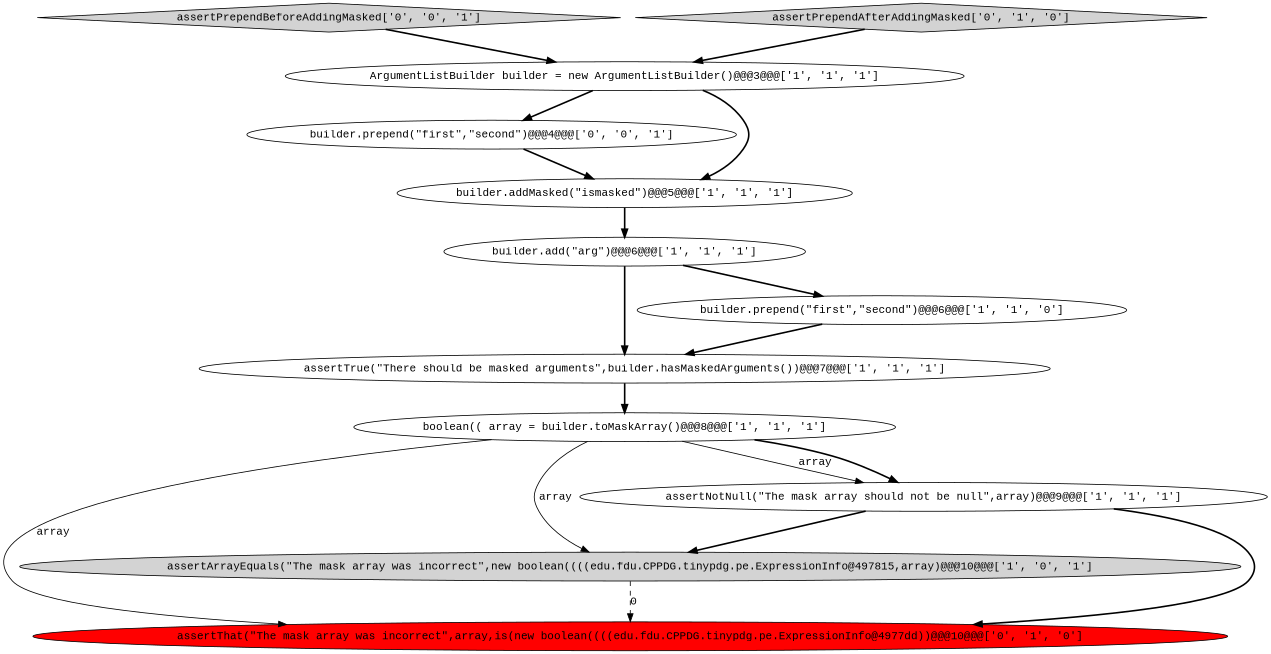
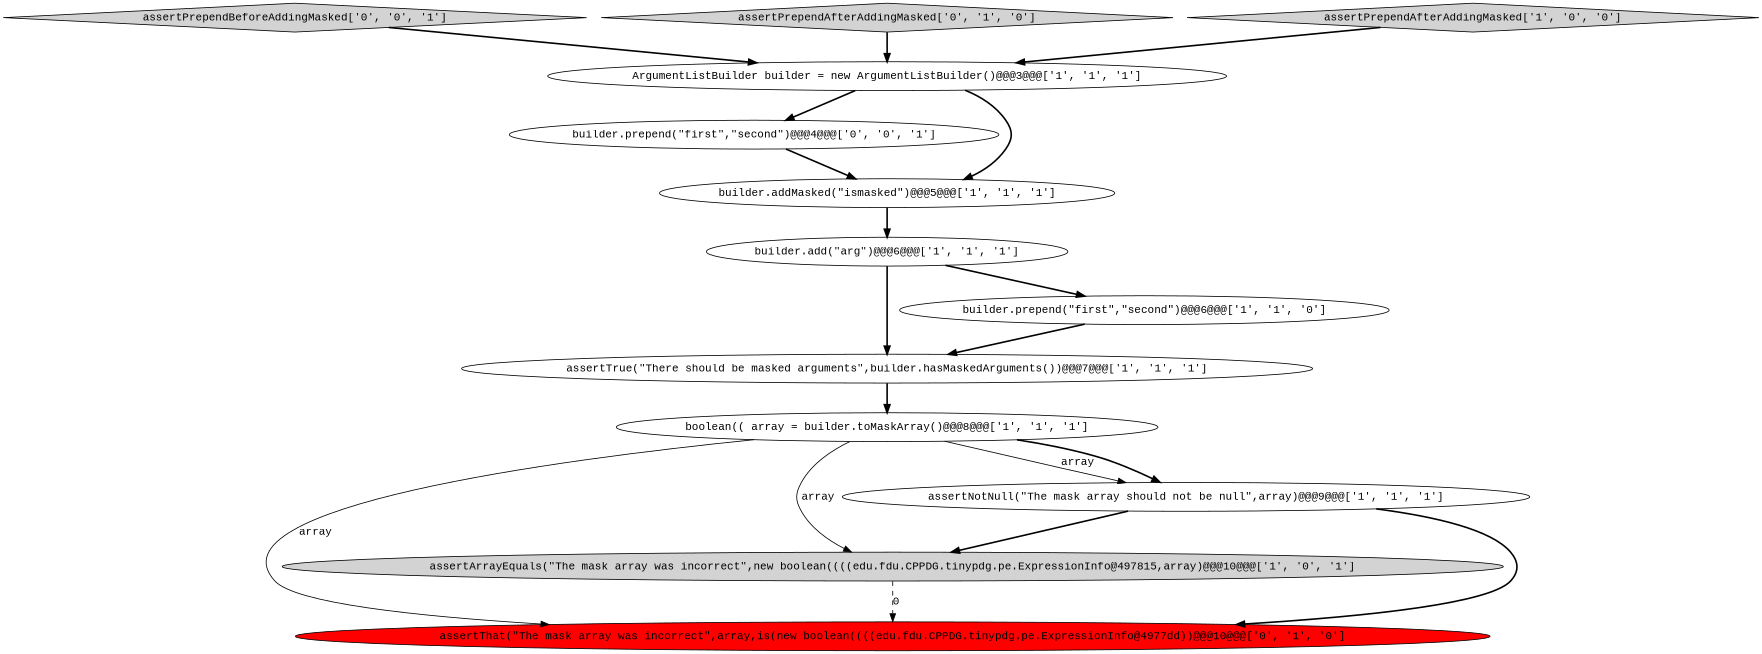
none -> (1473, 18)
